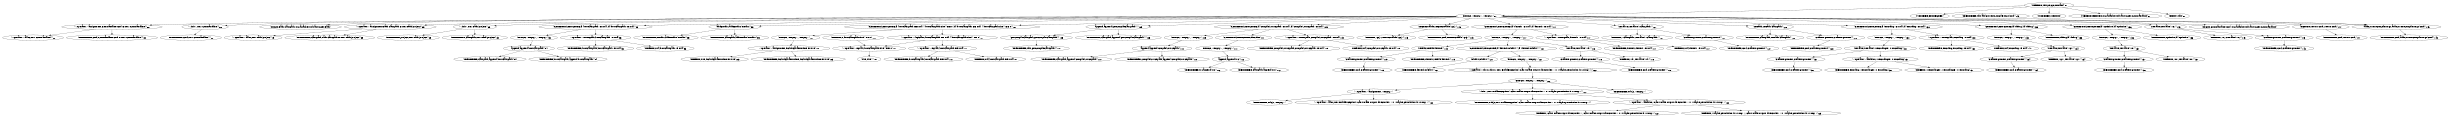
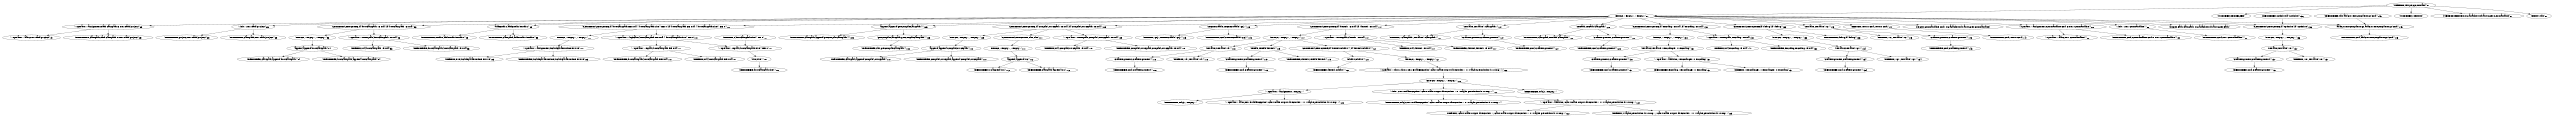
(2137, 32) -> (2283, 21)
none -> (759, 70)
